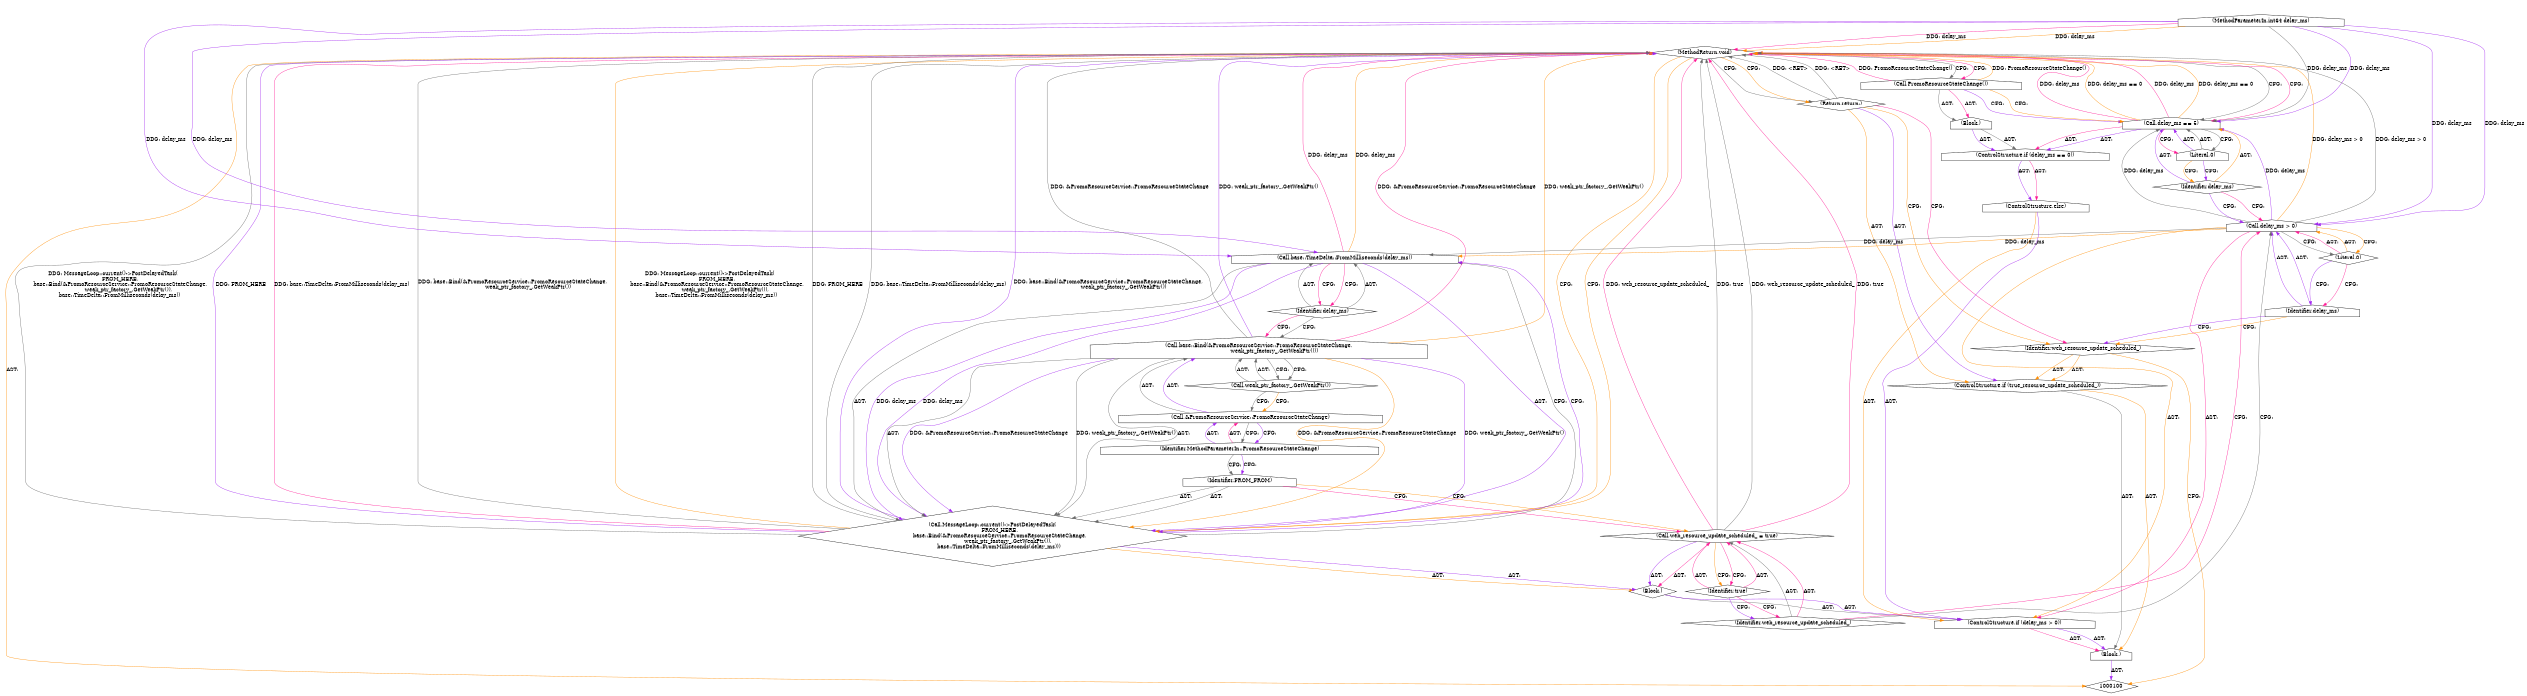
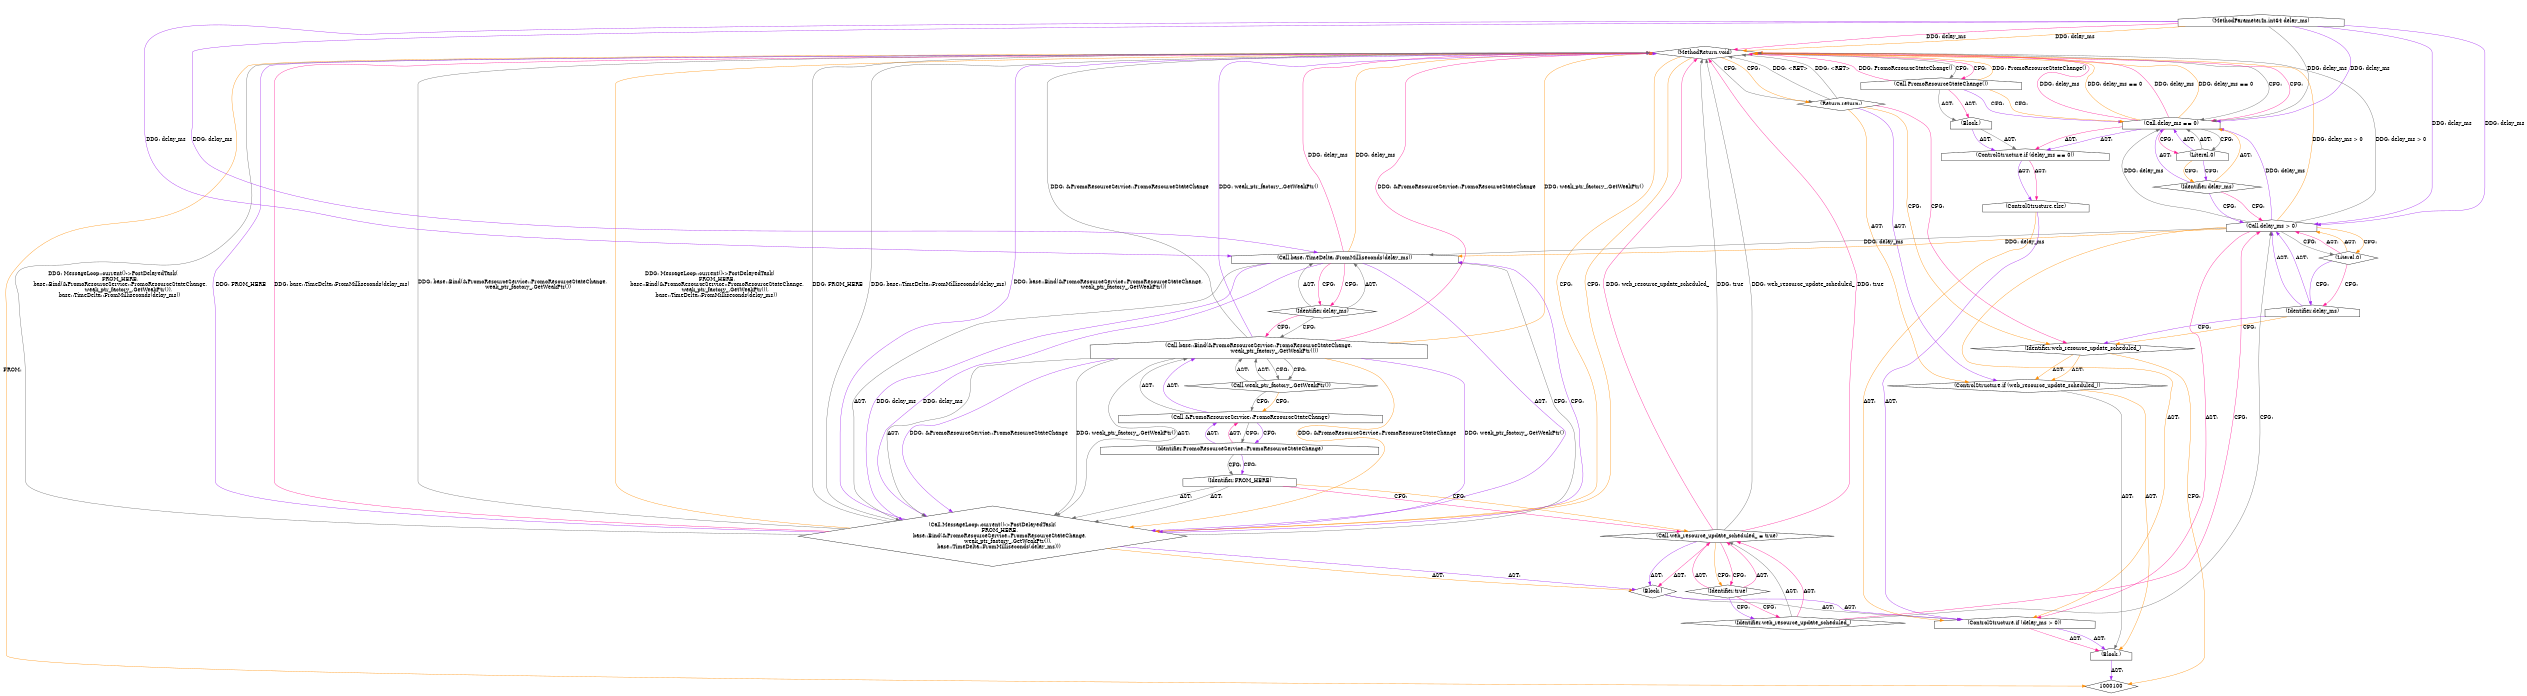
(2171, 124) -> (2171, 124)
(13, 370) -> (13, 370)
(2027, 386) -> (2027, 386)
(1240, 449) -> (1240, 449)
(1240, 481) -> (1240, 481)
